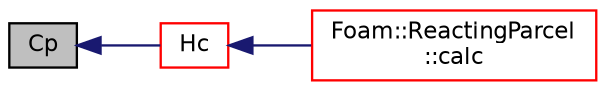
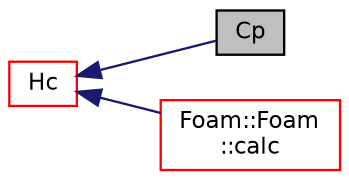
(131, 45) -> (158, 55)
(454, 45) -> (250, 135)
